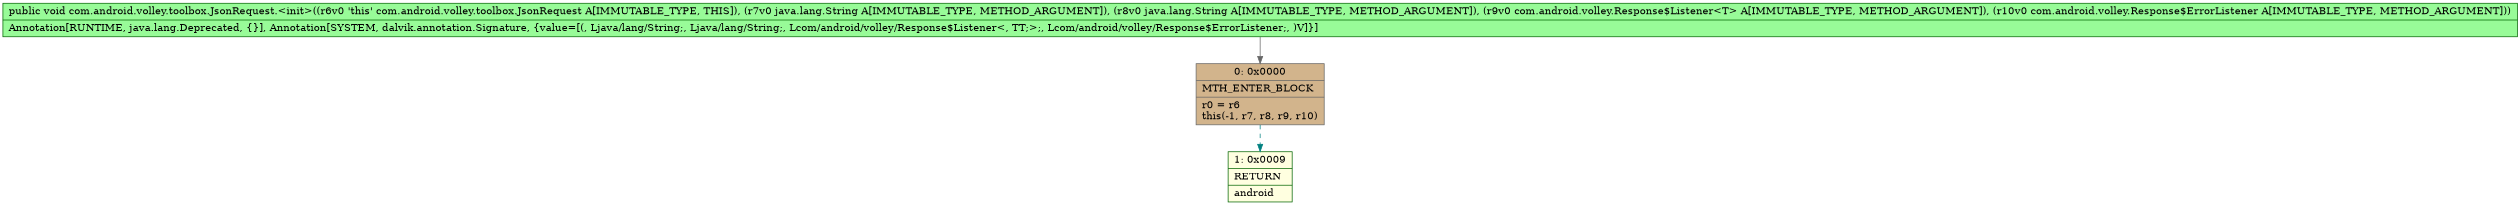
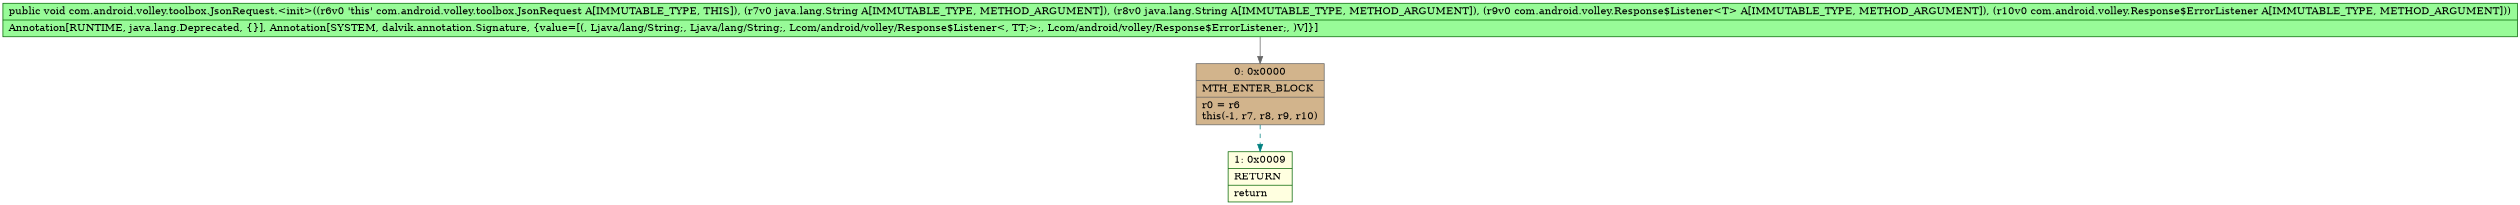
(1254, 193) -> (1251, 193)
